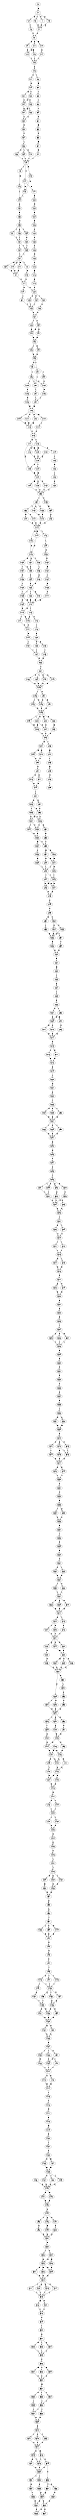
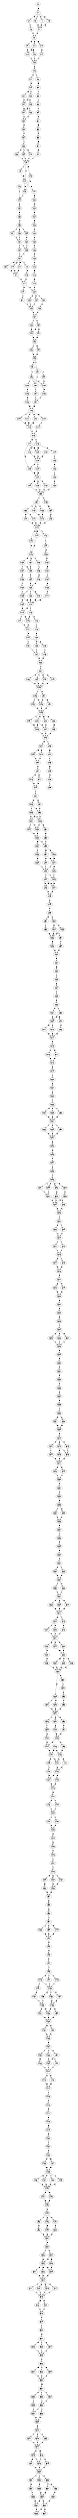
(20, 178) -> (22, 176)
none -> (42, 2176)
(47, 2471) -> (43, 2476)
